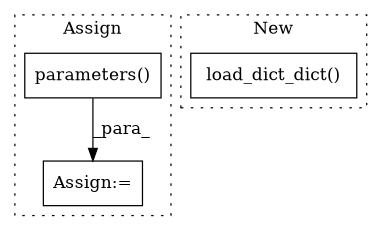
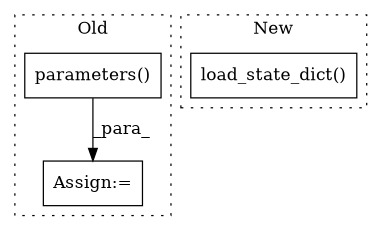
(93, 29) -> (93, 29)
(274, 76) -> (274, 76)
